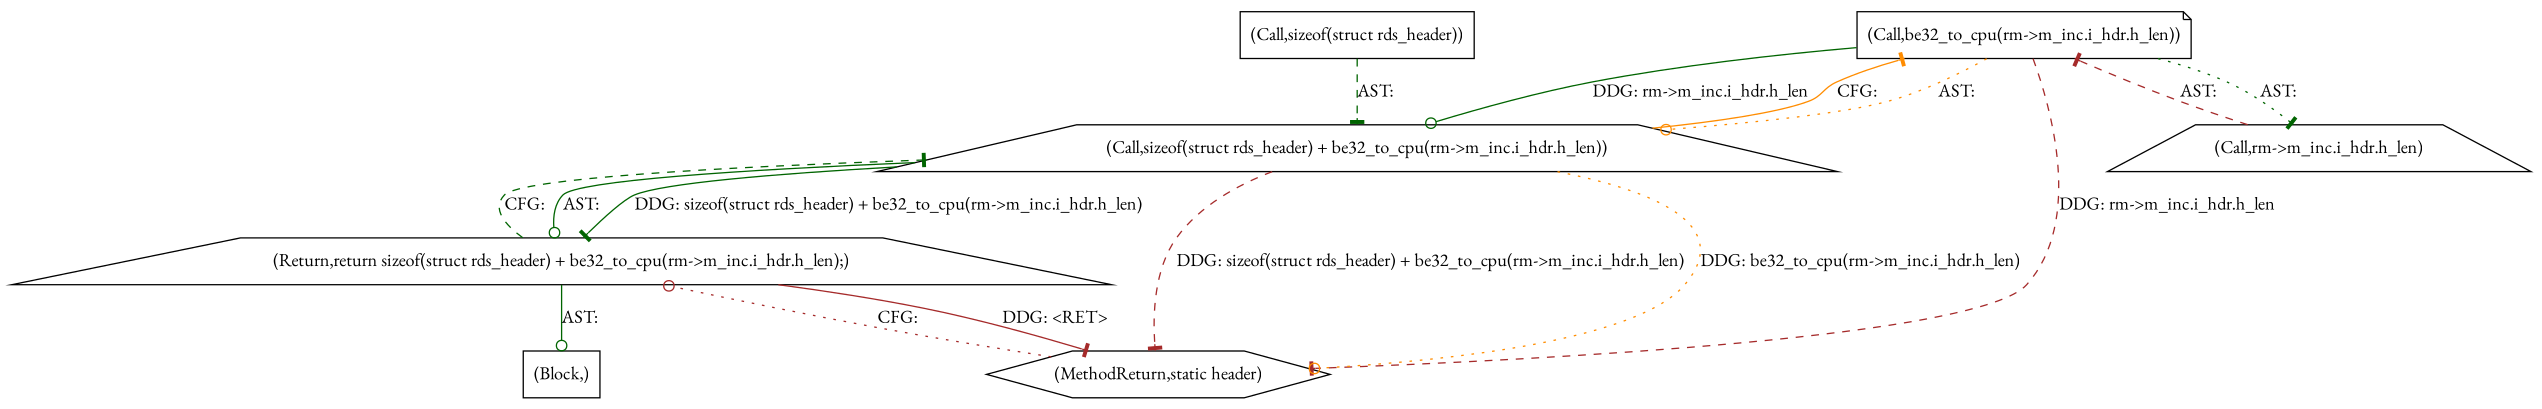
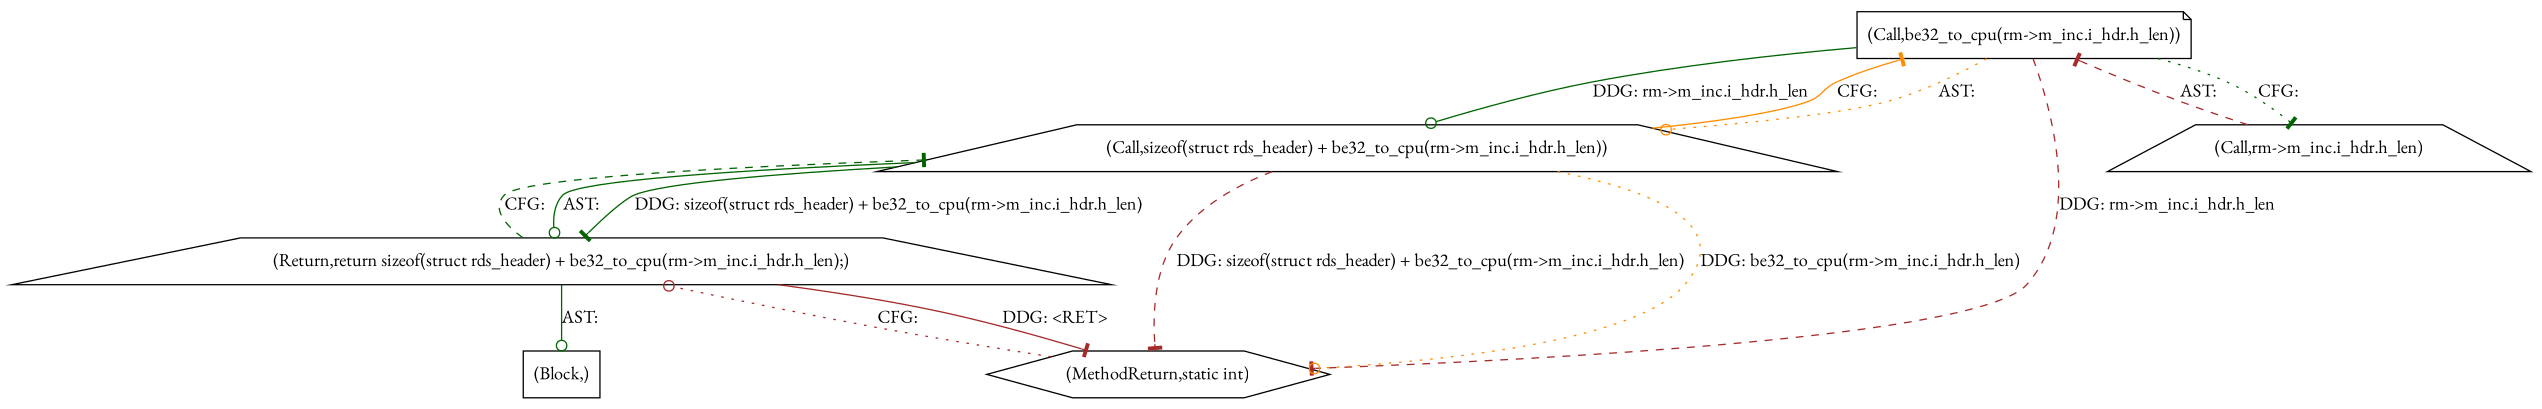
(1357, 35) -> none
(2281, 92) -> (2281, 92)
(1158, 374) -> (1158, 374)
